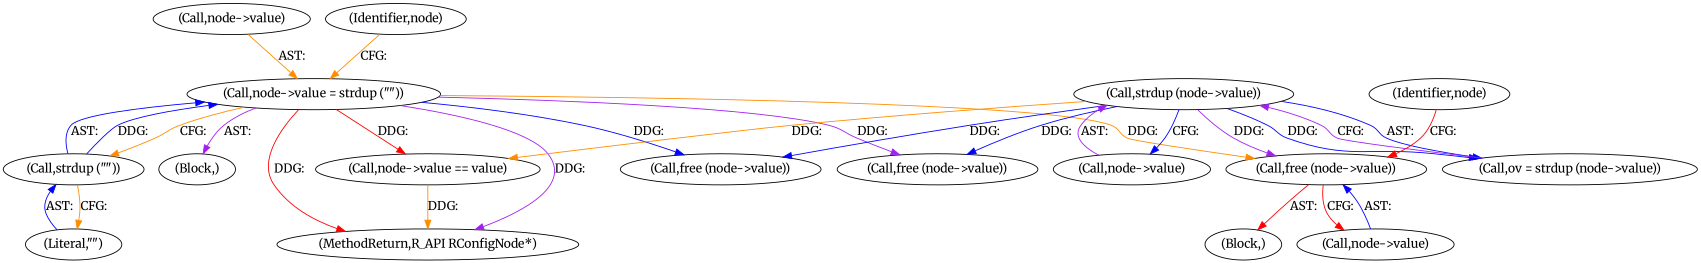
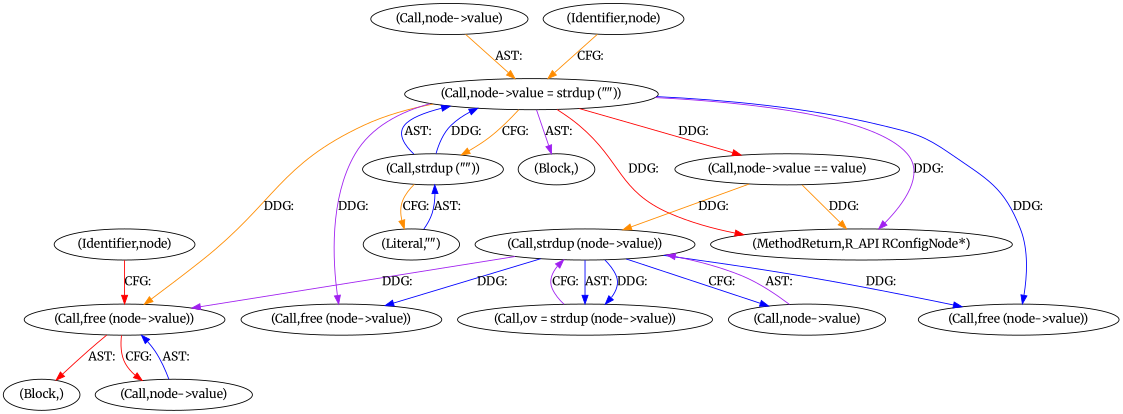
(787, 126) -> (690, 205)
